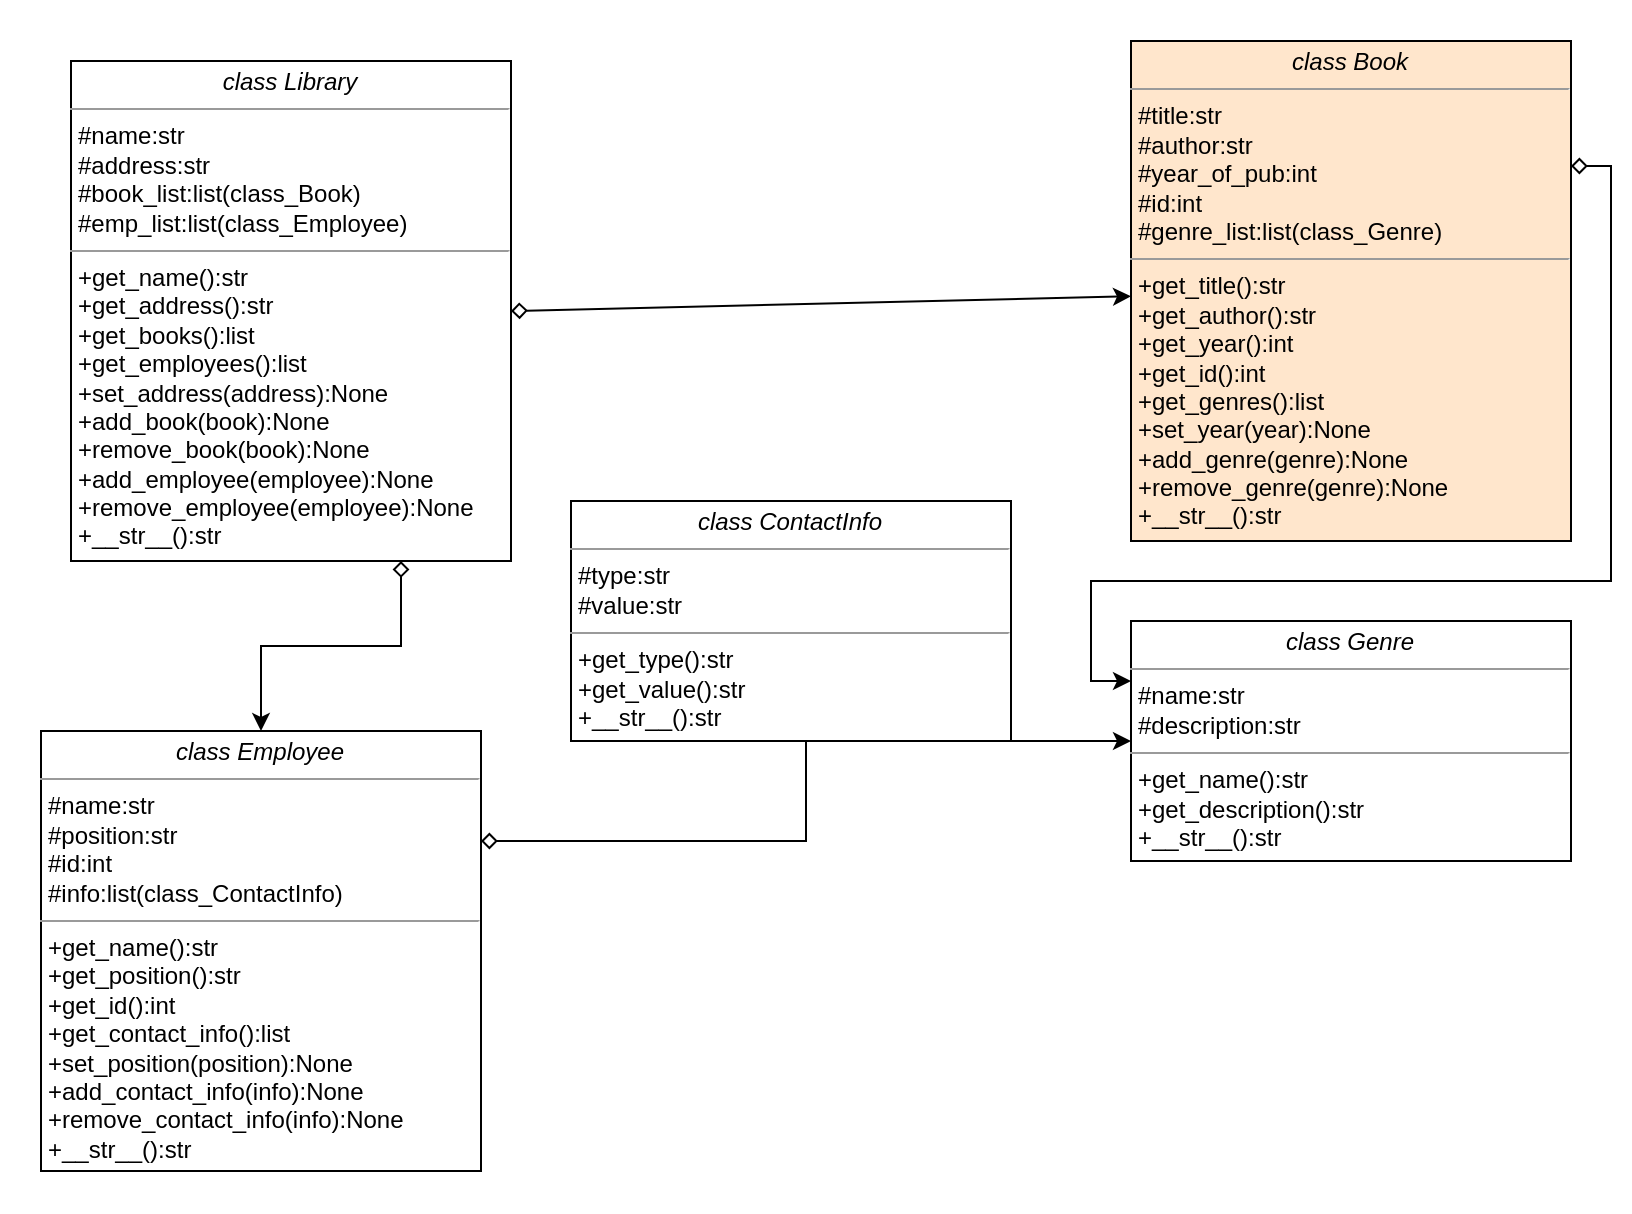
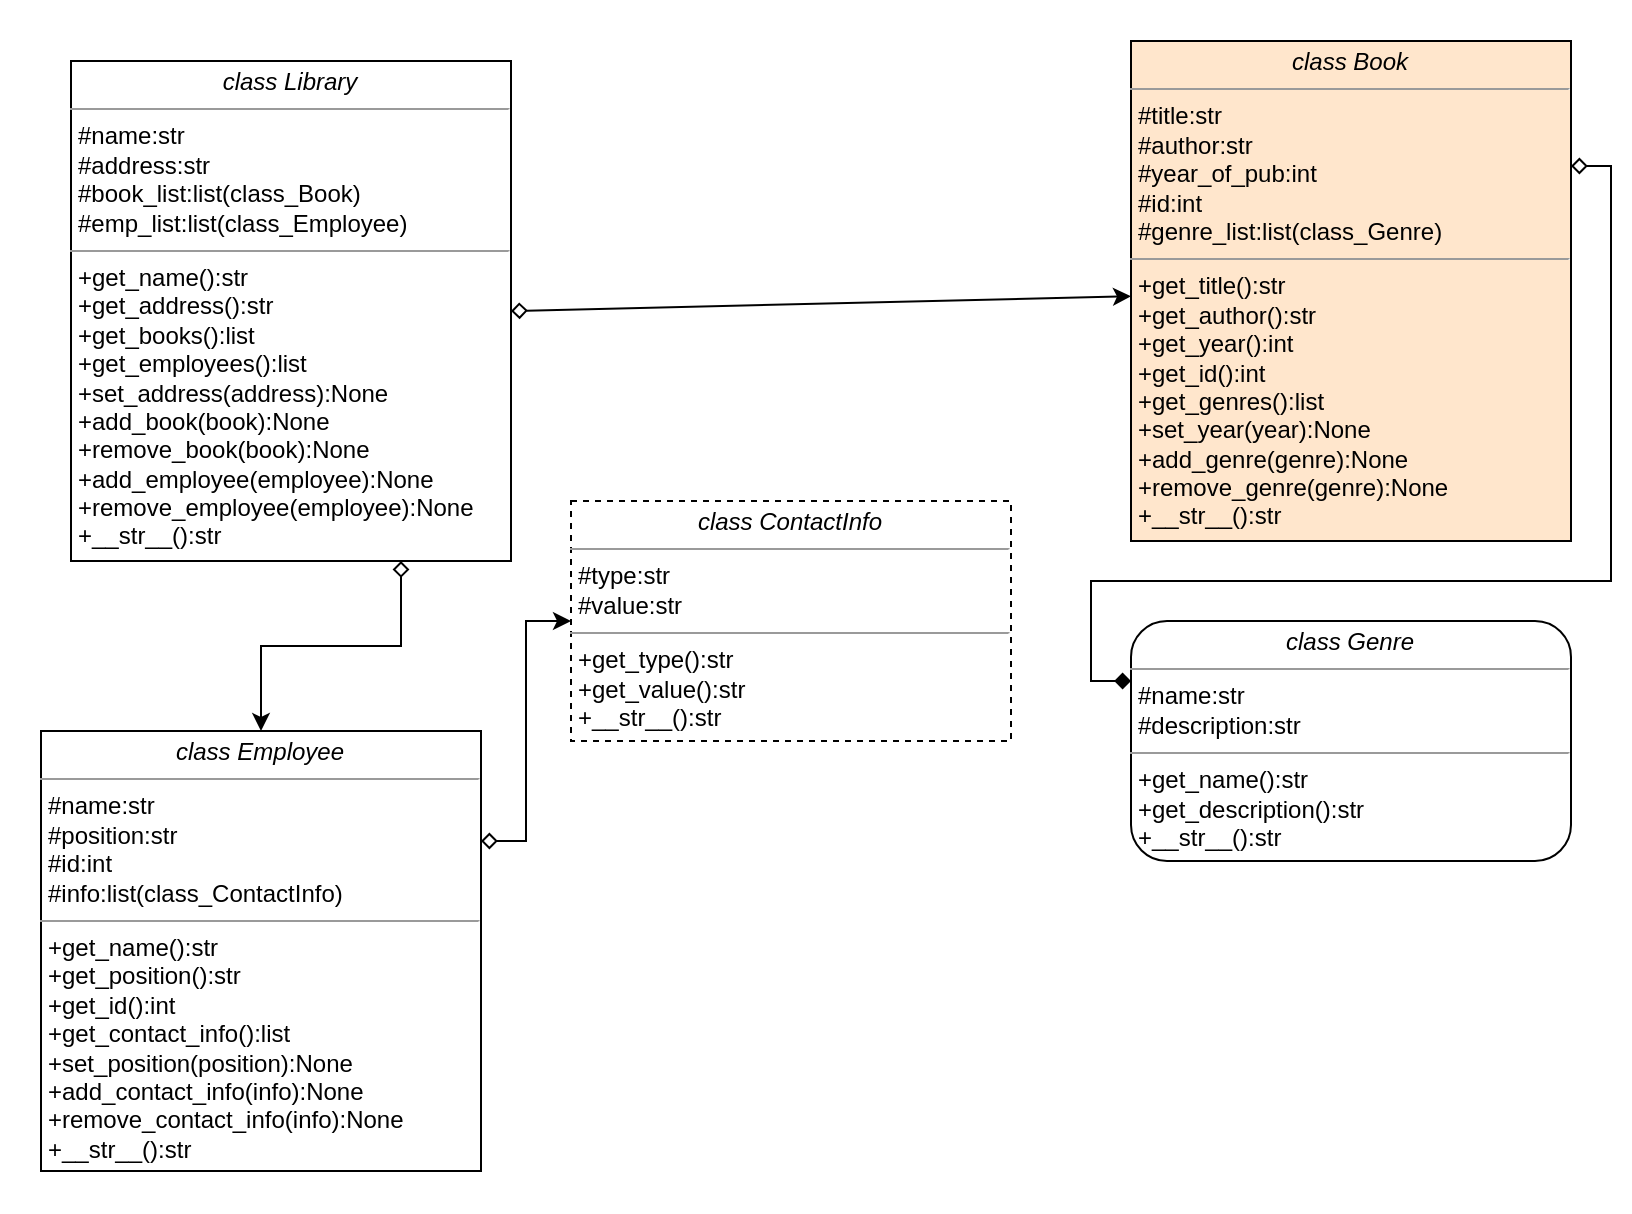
(791, 621) -> (791, 621)
(1115, 681) -> (1114, 681)
(1351, 741) -> (1351, 741)
(806, 776) -> (526, 717)
